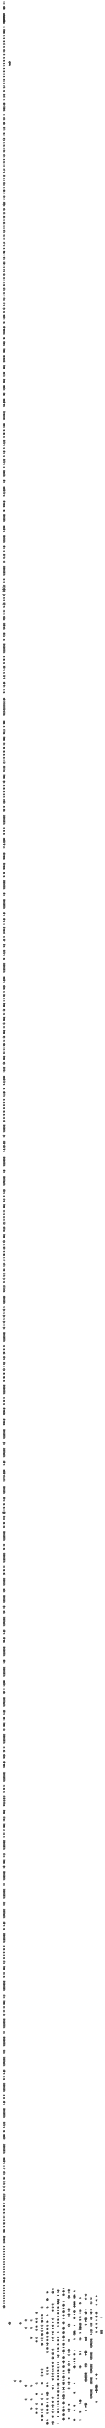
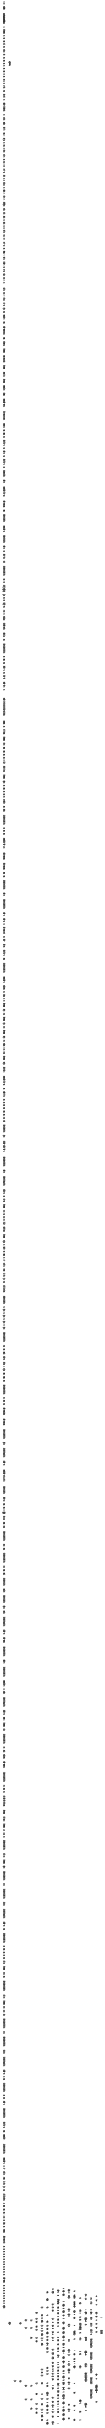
(4, 285) -> none
(4, 692) -> none
